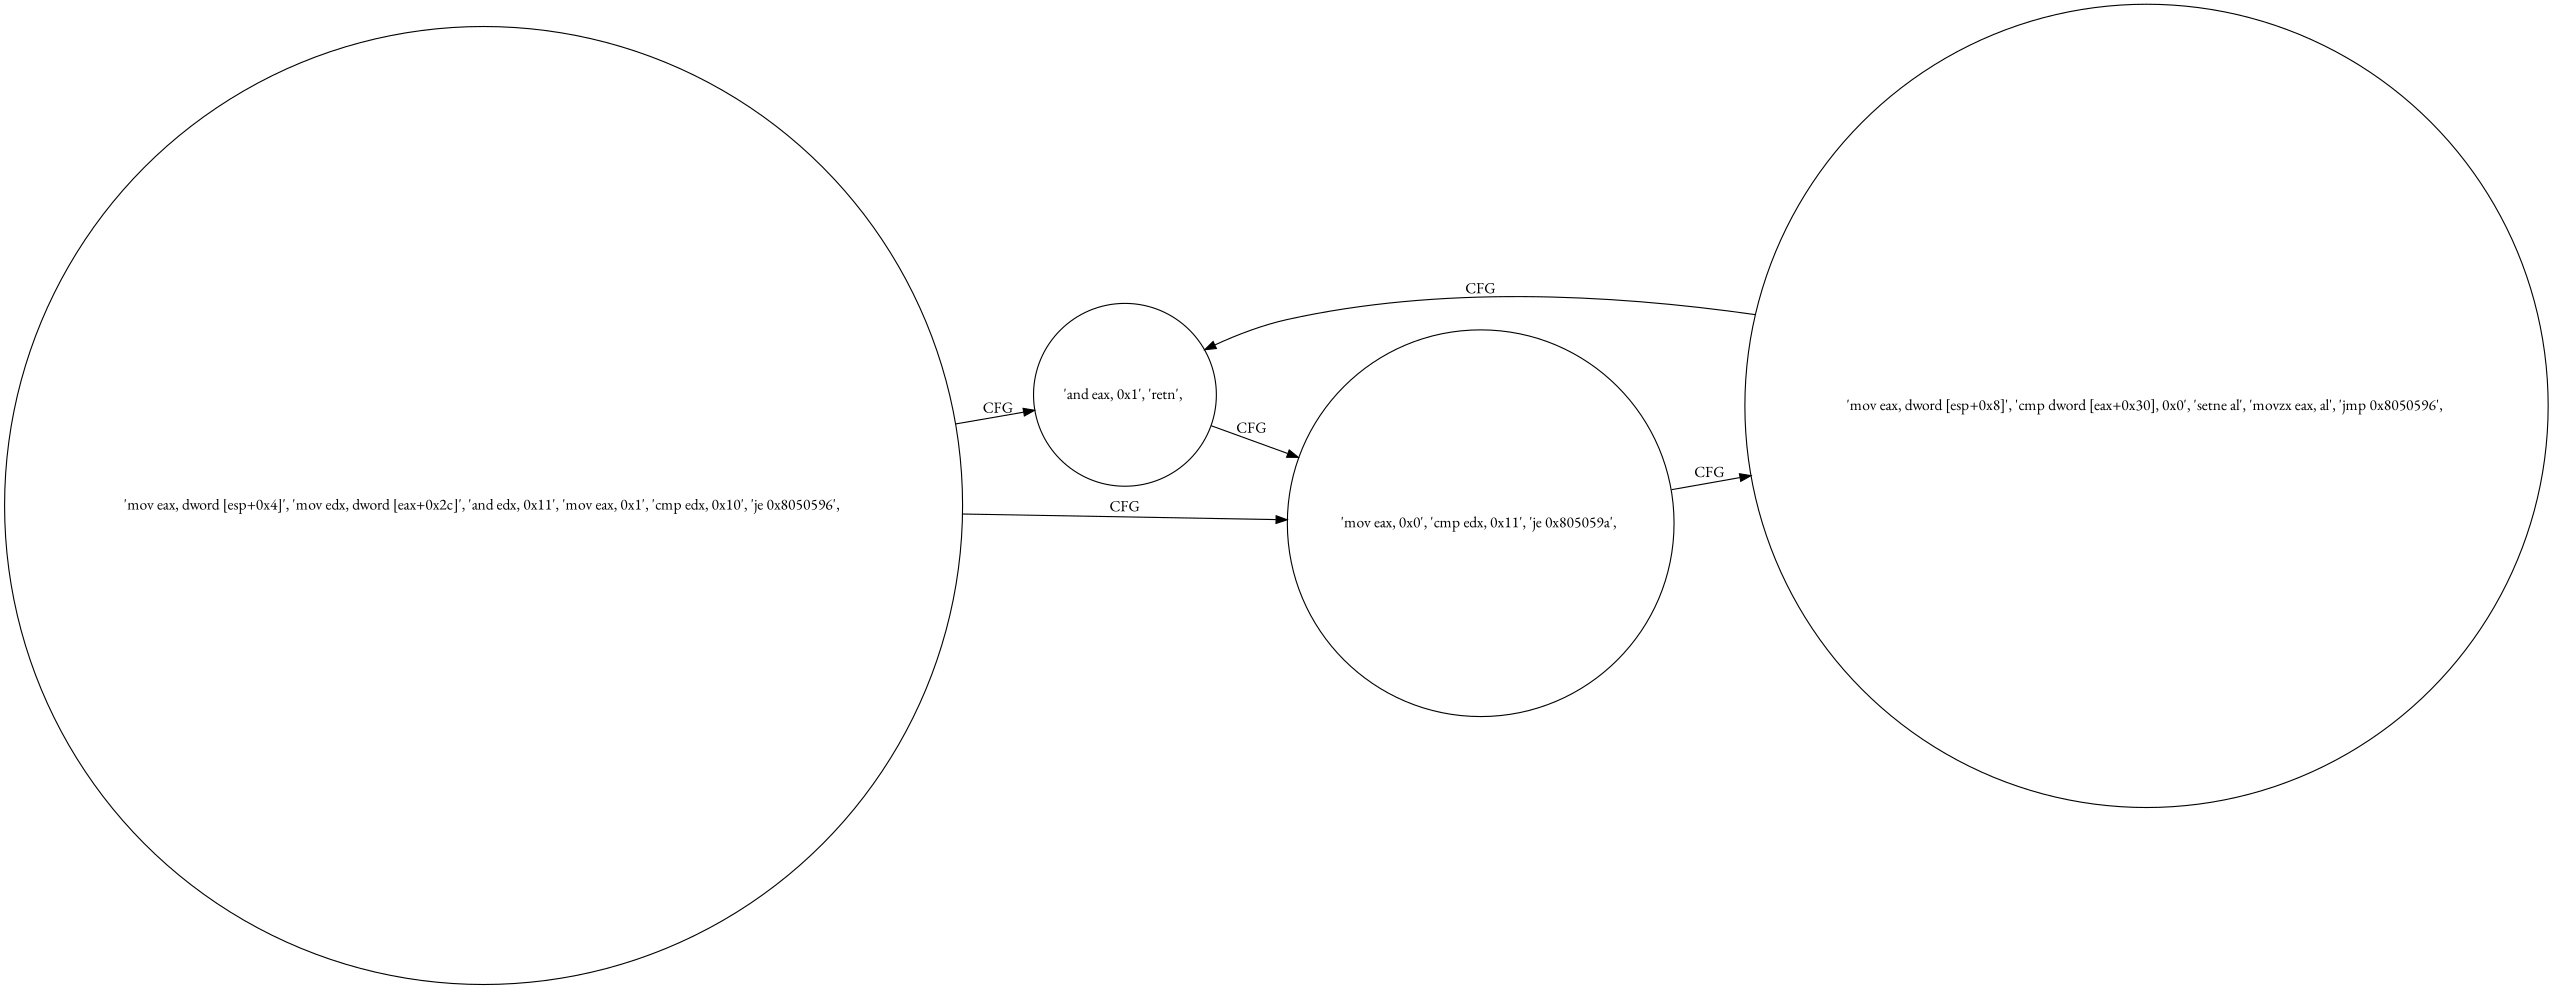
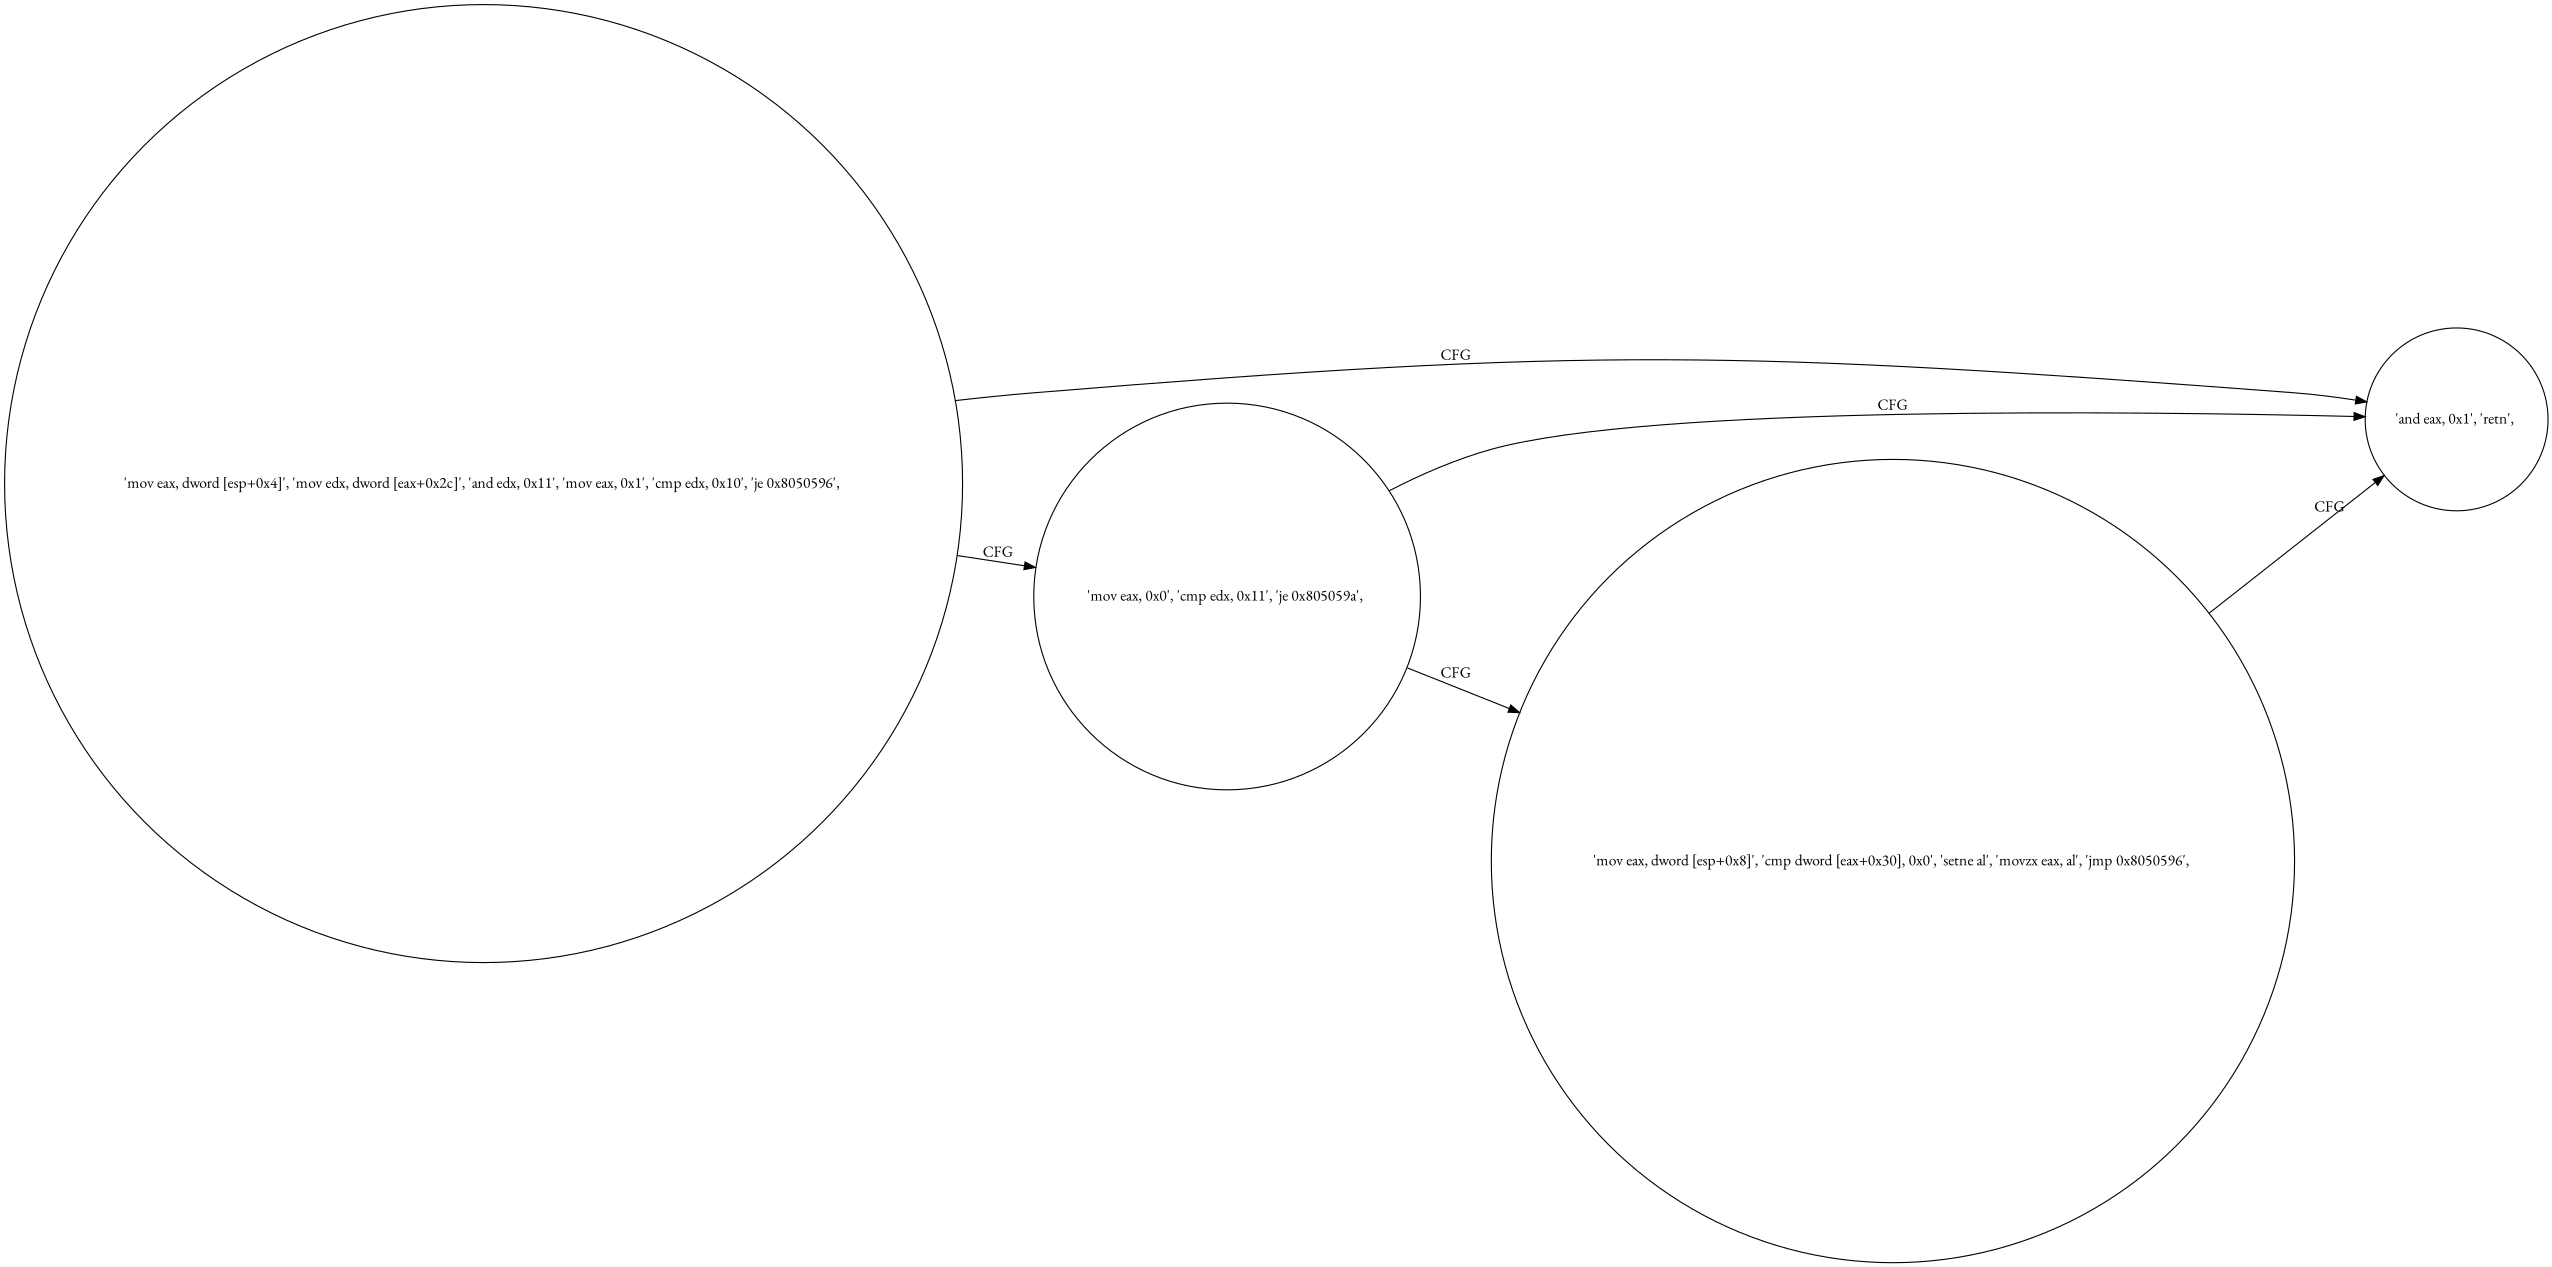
(1249, 440) -> (1867, 415)
